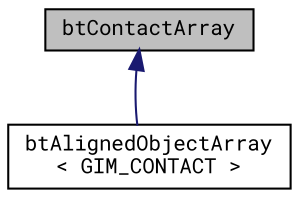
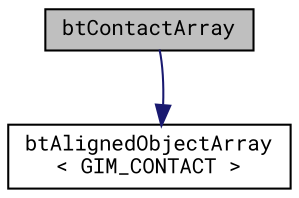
(136, 98) -> (163, 77)
